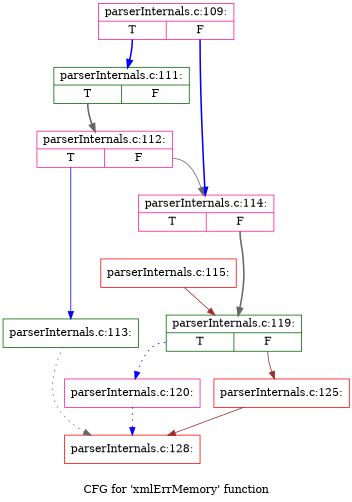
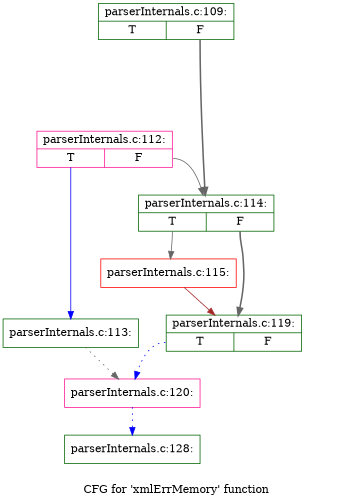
(166, 22) -> (166, 22)
(122, 85) -> none
(201, 114) -> (201, 114)
(206, 213) -> (206, 213)
none -> (172, 241)
(282, 393) -> none
(53, 395) -> (99, 361)
(132, 449) -> (132, 449)
